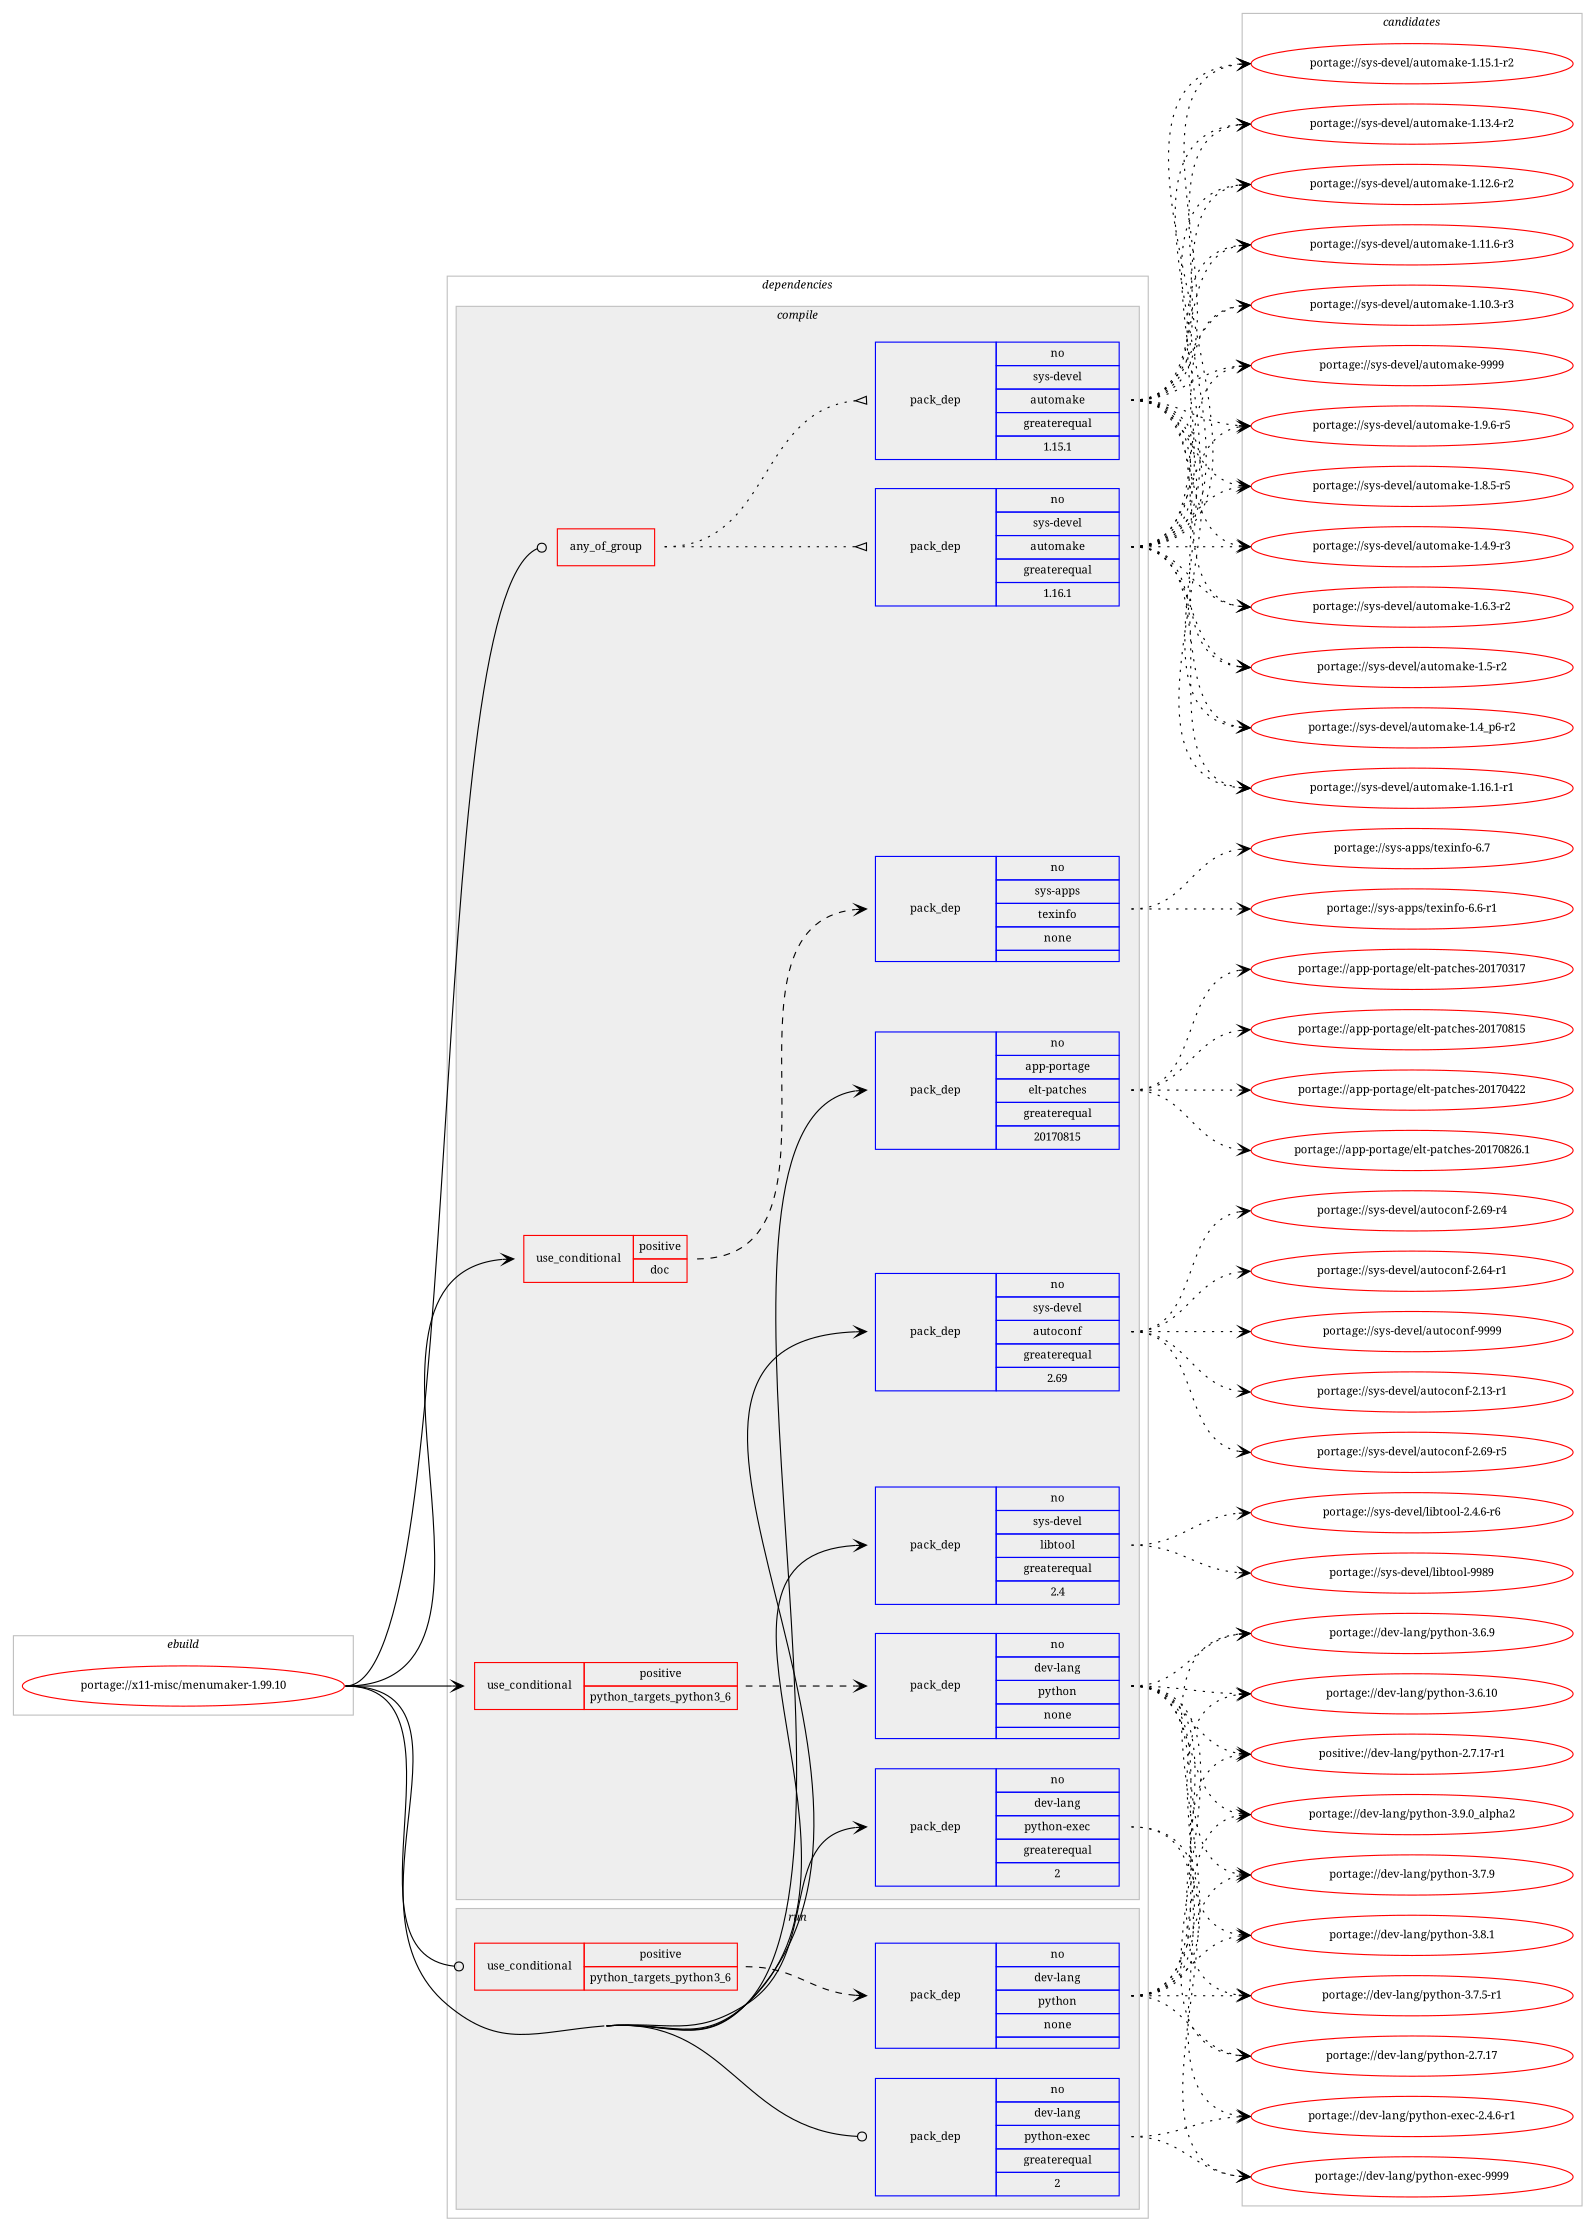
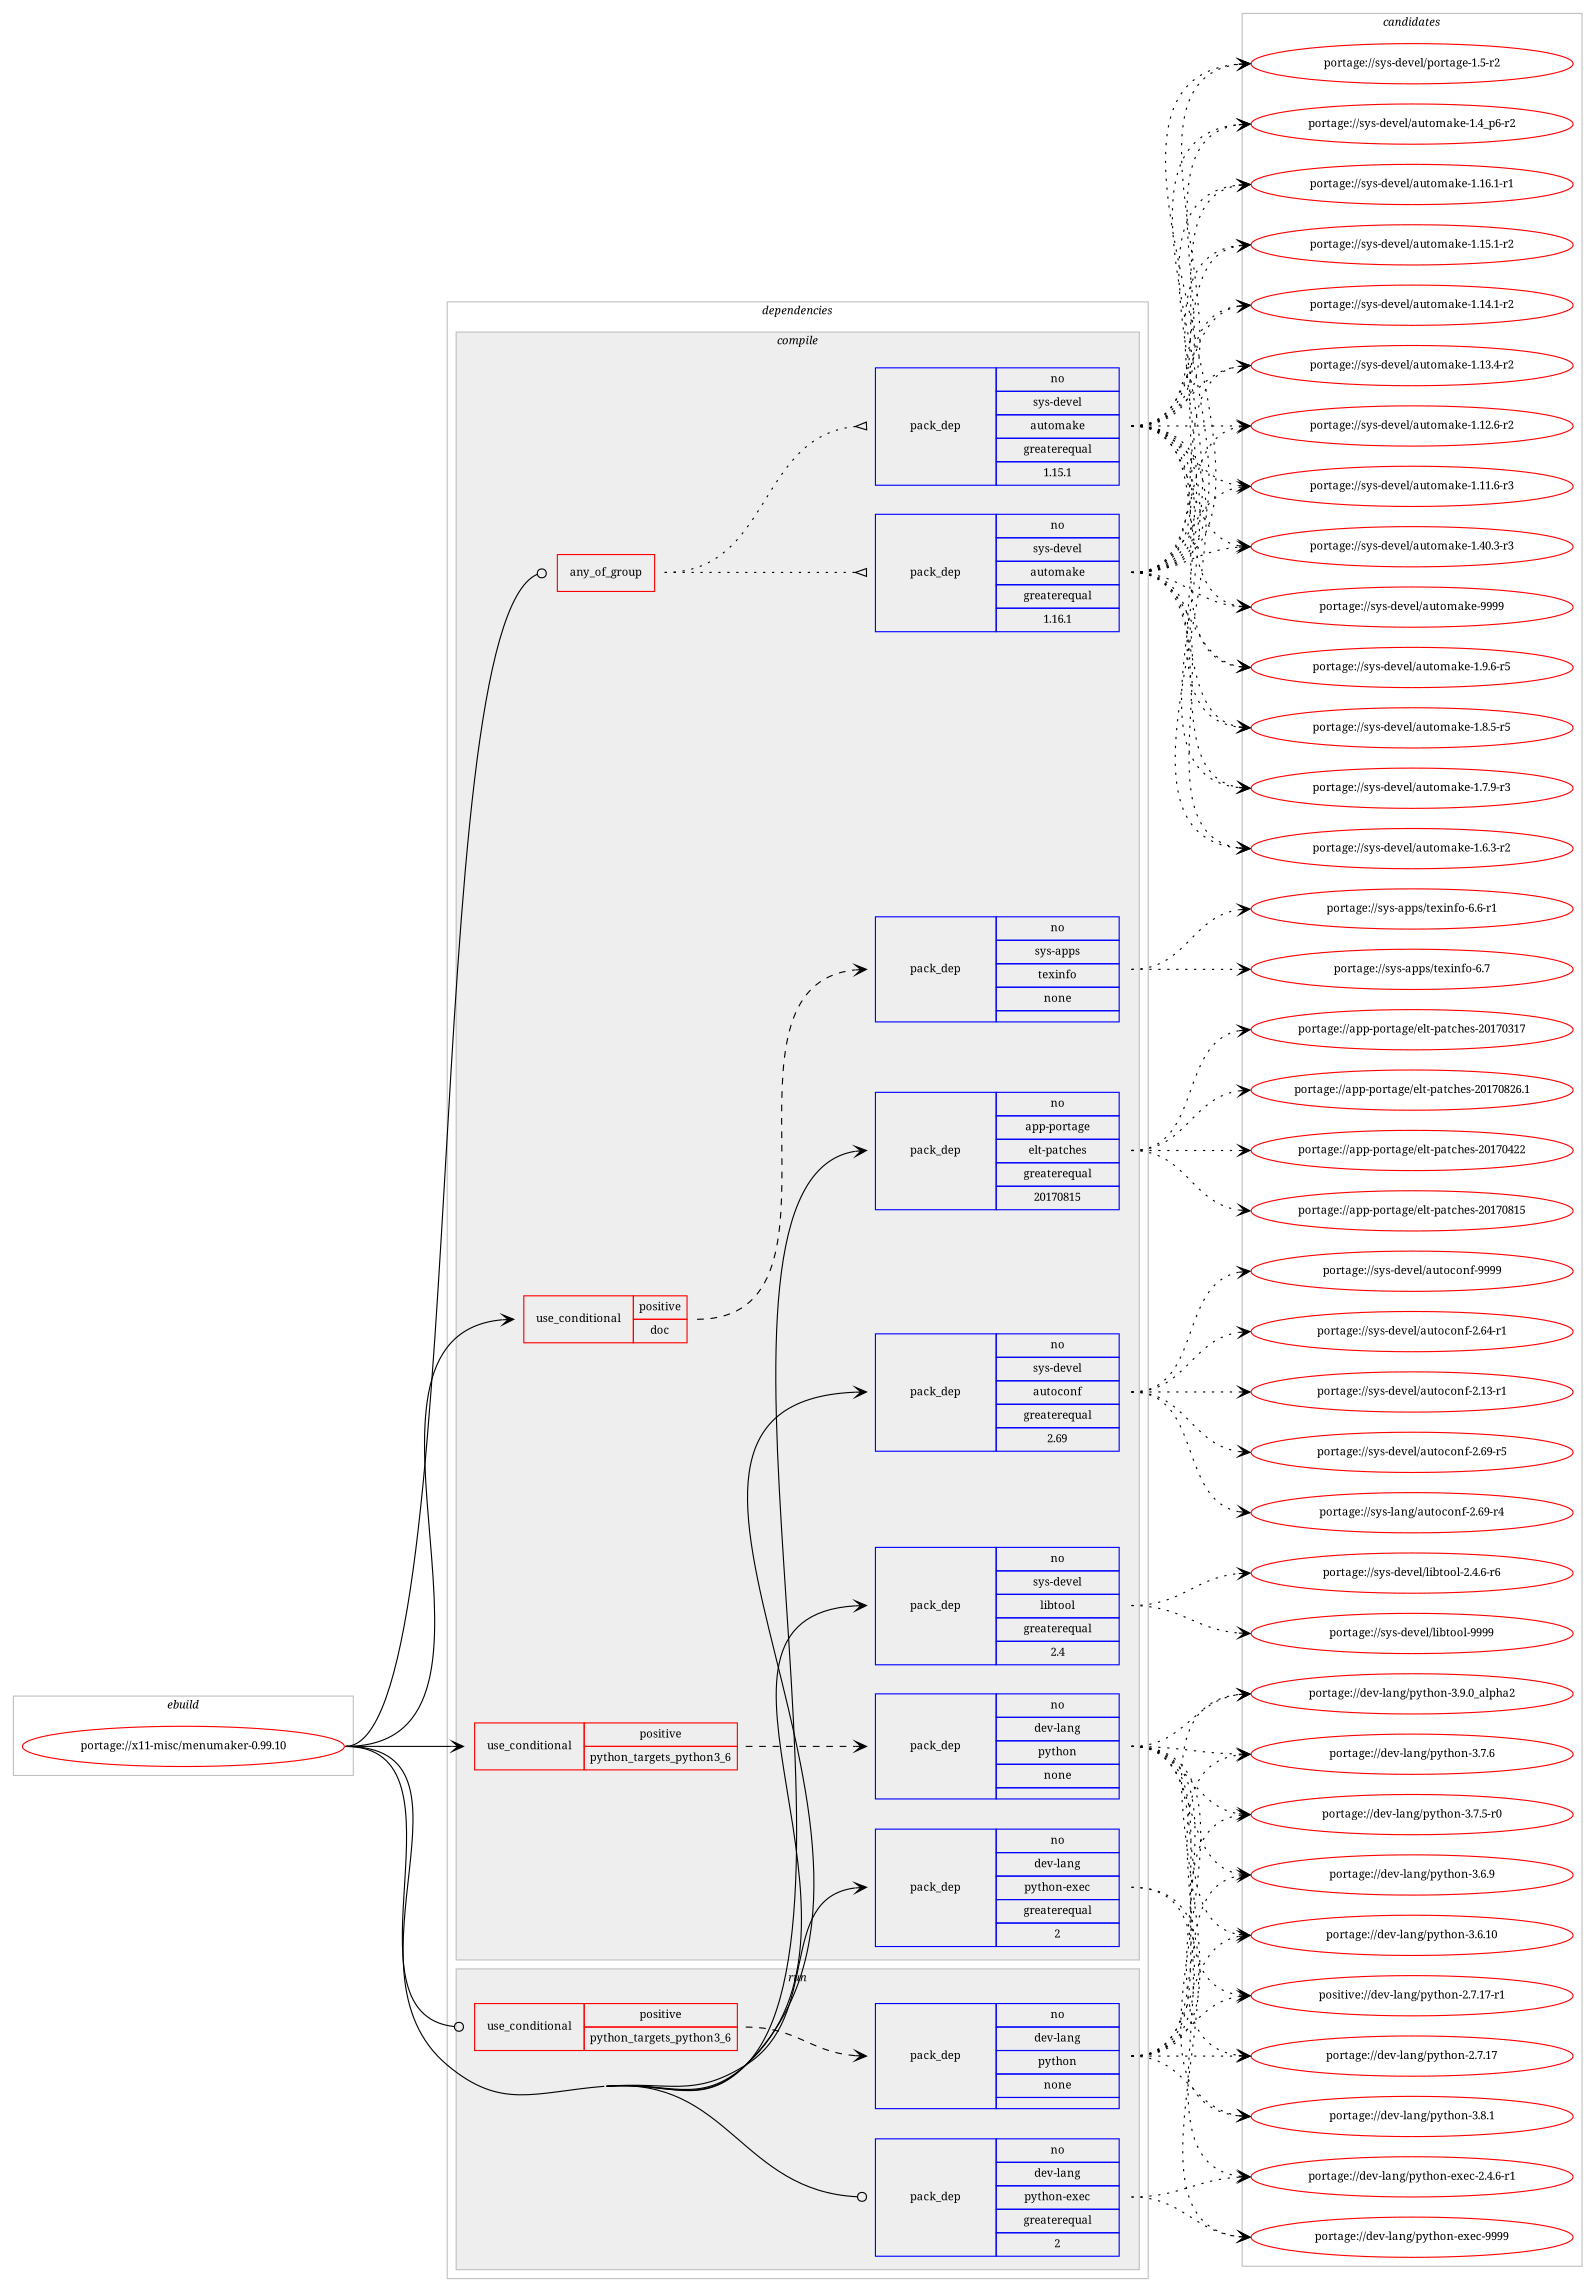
none -> (1412, 305)
(1412, 305) -> (1412, 547)
(1412, 547) -> (1412, 788)
(1412, 667) -> (1412, 64)
(1412, 1211) -> (1412, 1513)
(1412, 1573) -> (1412, 1633)
(183, 1686) -> (183, 1746)
(1412, 1875) -> (1412, 1754)
(1412, 1996) -> (1412, 1815)
